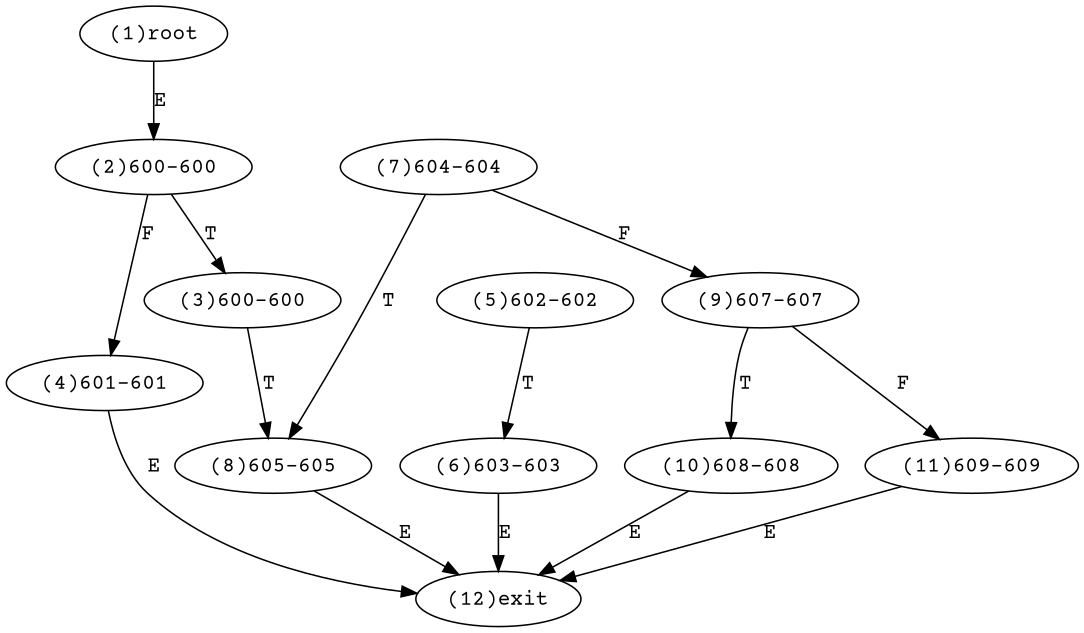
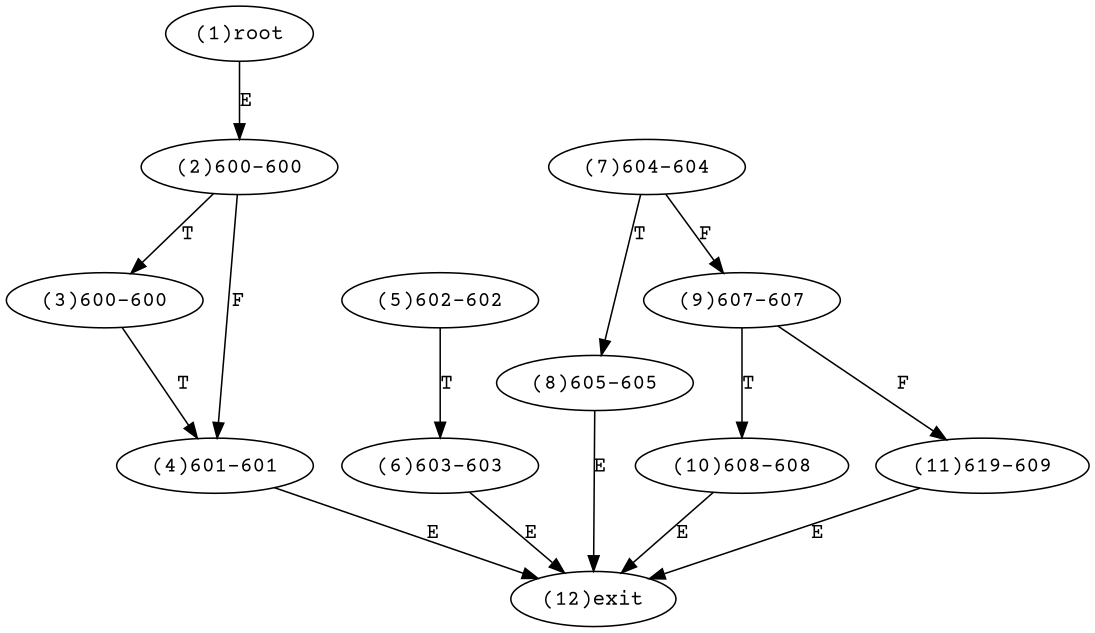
(256, 375) -> (155, 377)
(972, 466) -> (982, 466)
